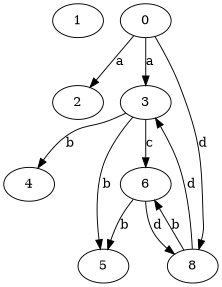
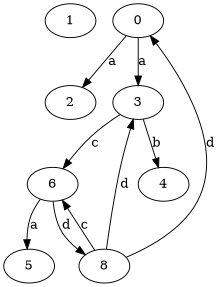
(196, 134) -> (206, 163)
(101, 174) -> none
(125, 225) -> (34, 225)
(176, 225) -> (85, 225)
